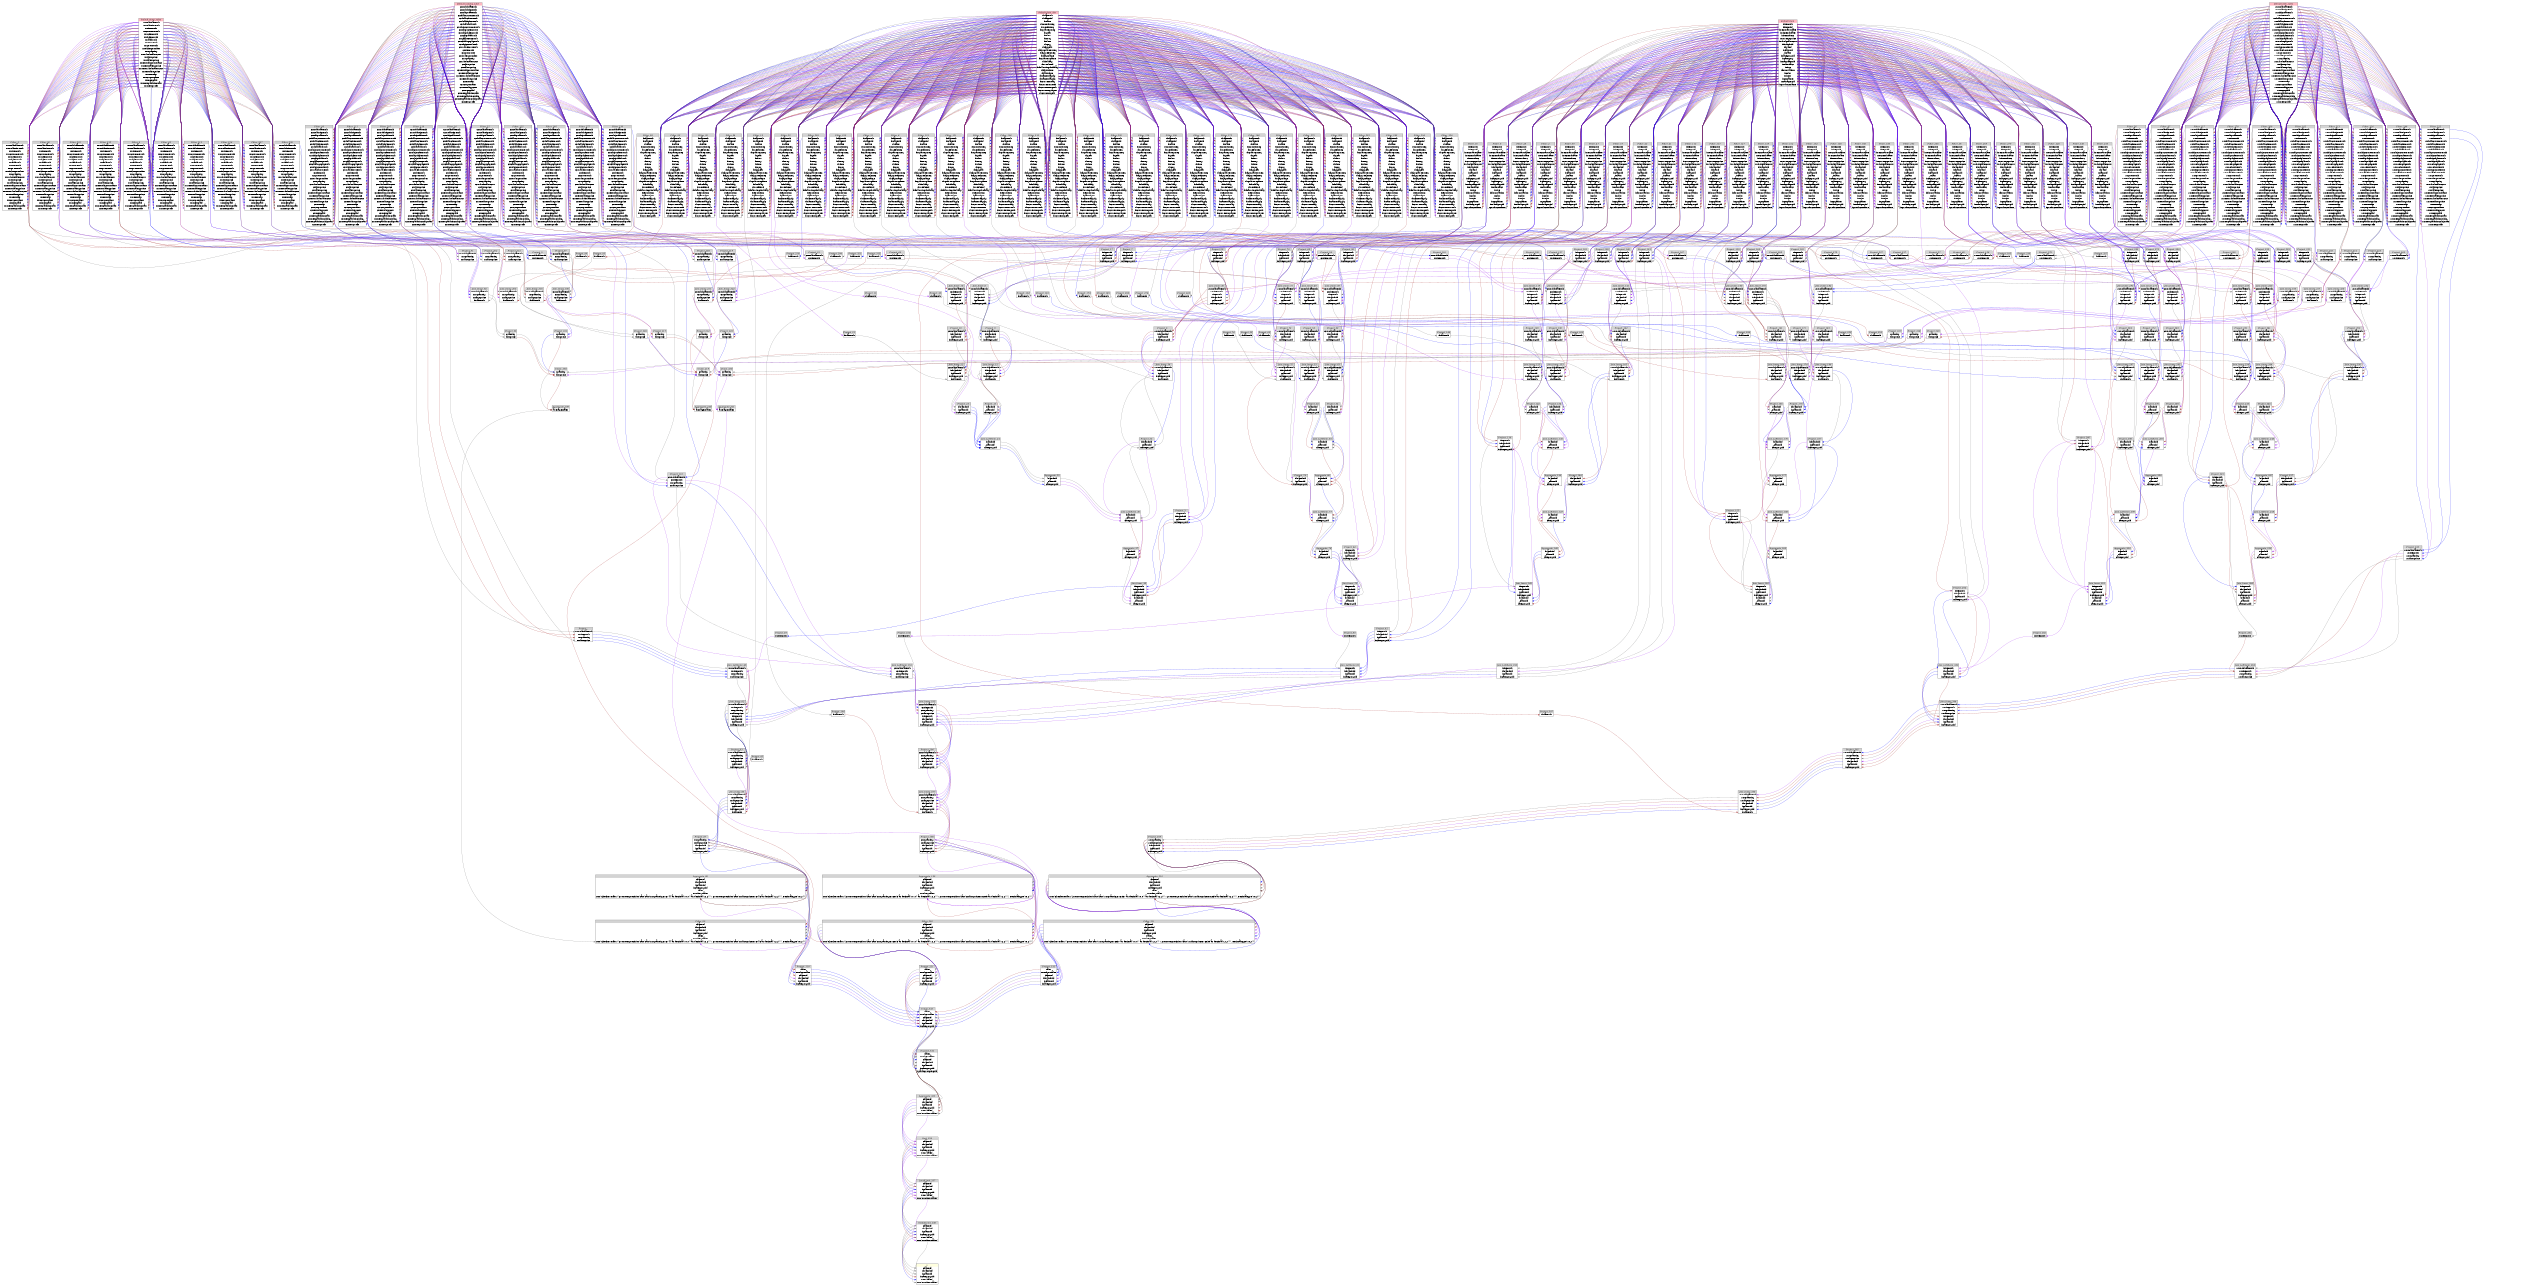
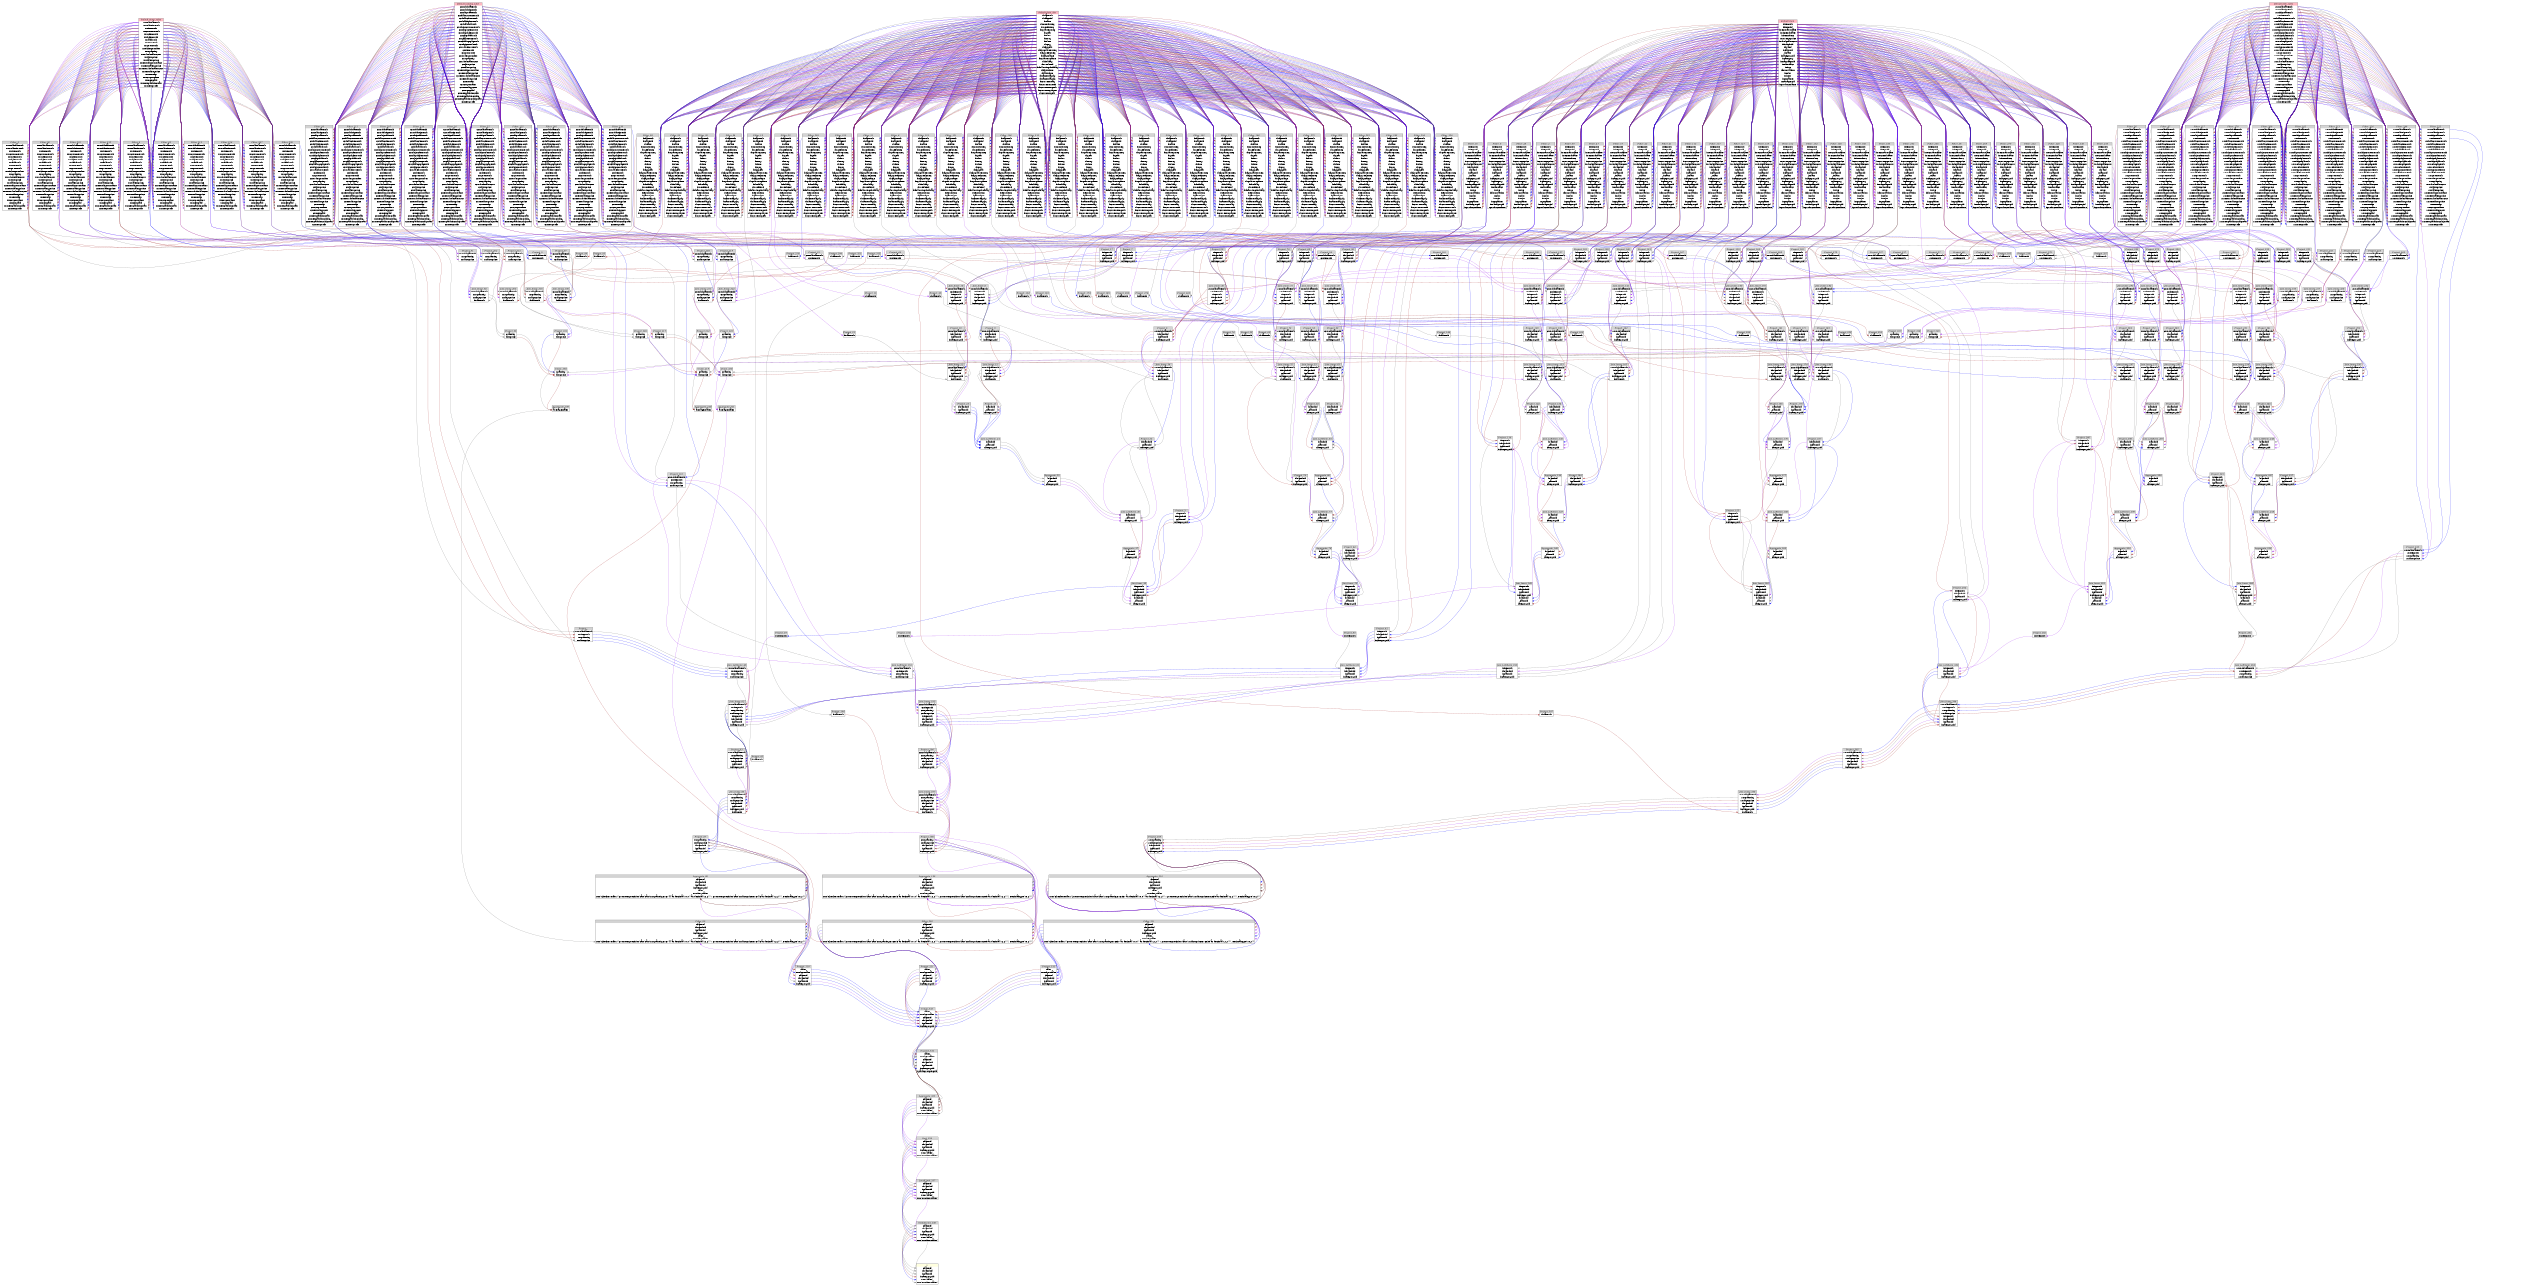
(979, 207) -> (979, 207)
(952, 316) -> none
